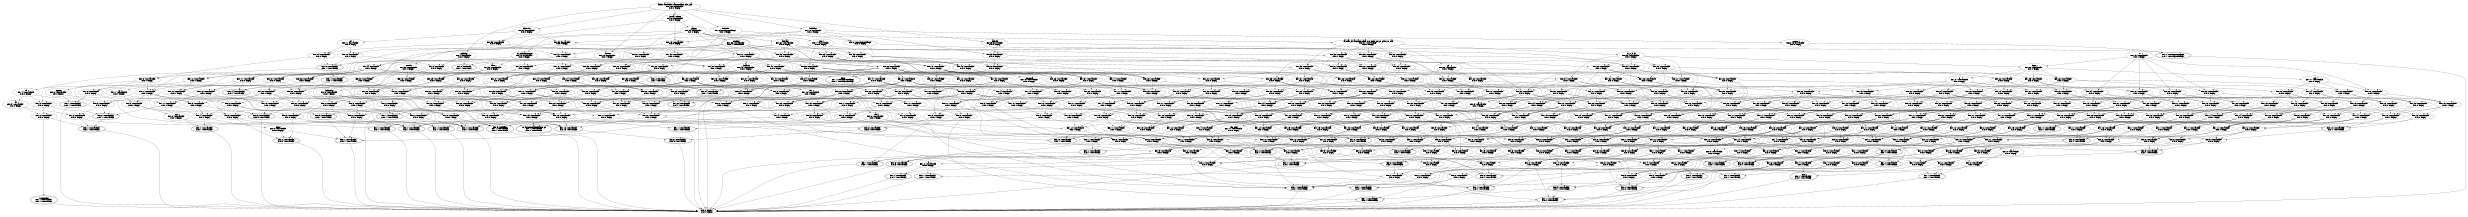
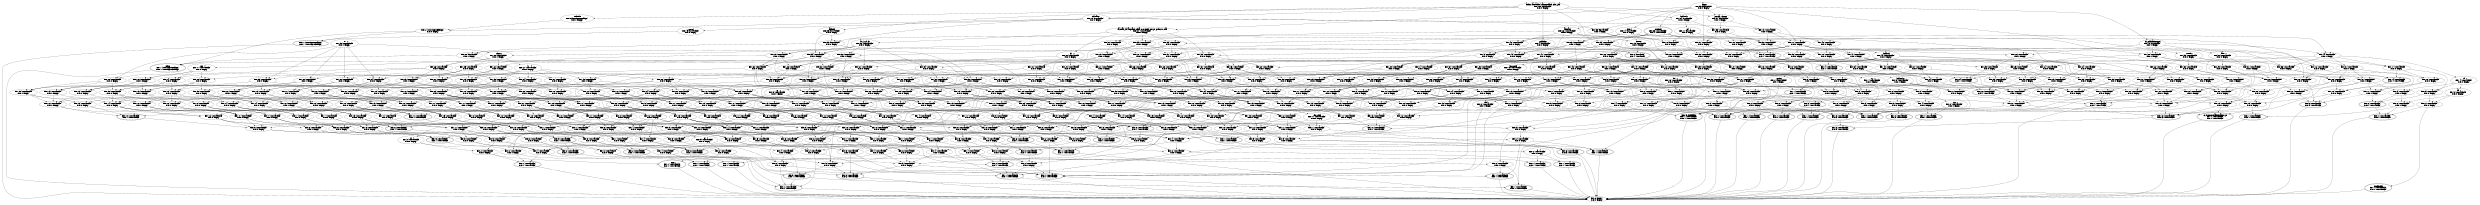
(684, 24) -> (1712, 12)
(1796, 43) -> (691, 31)
(659, 80) -> none
(278, 129) -> none
